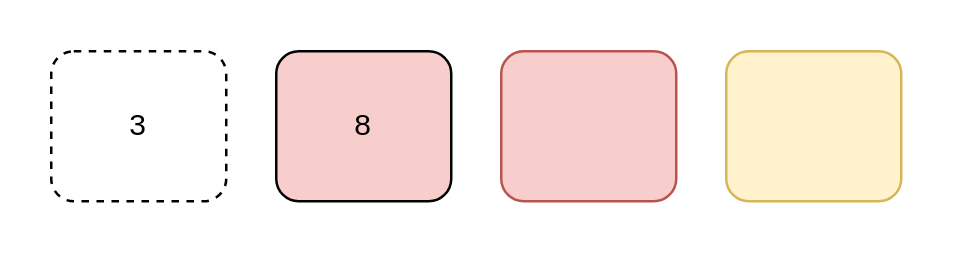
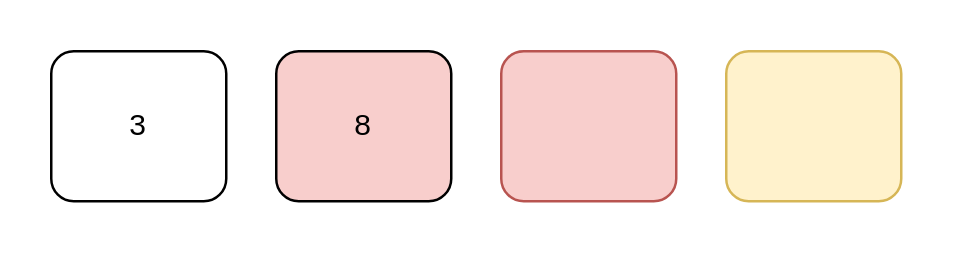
(139, 126) -> (139, 126)
